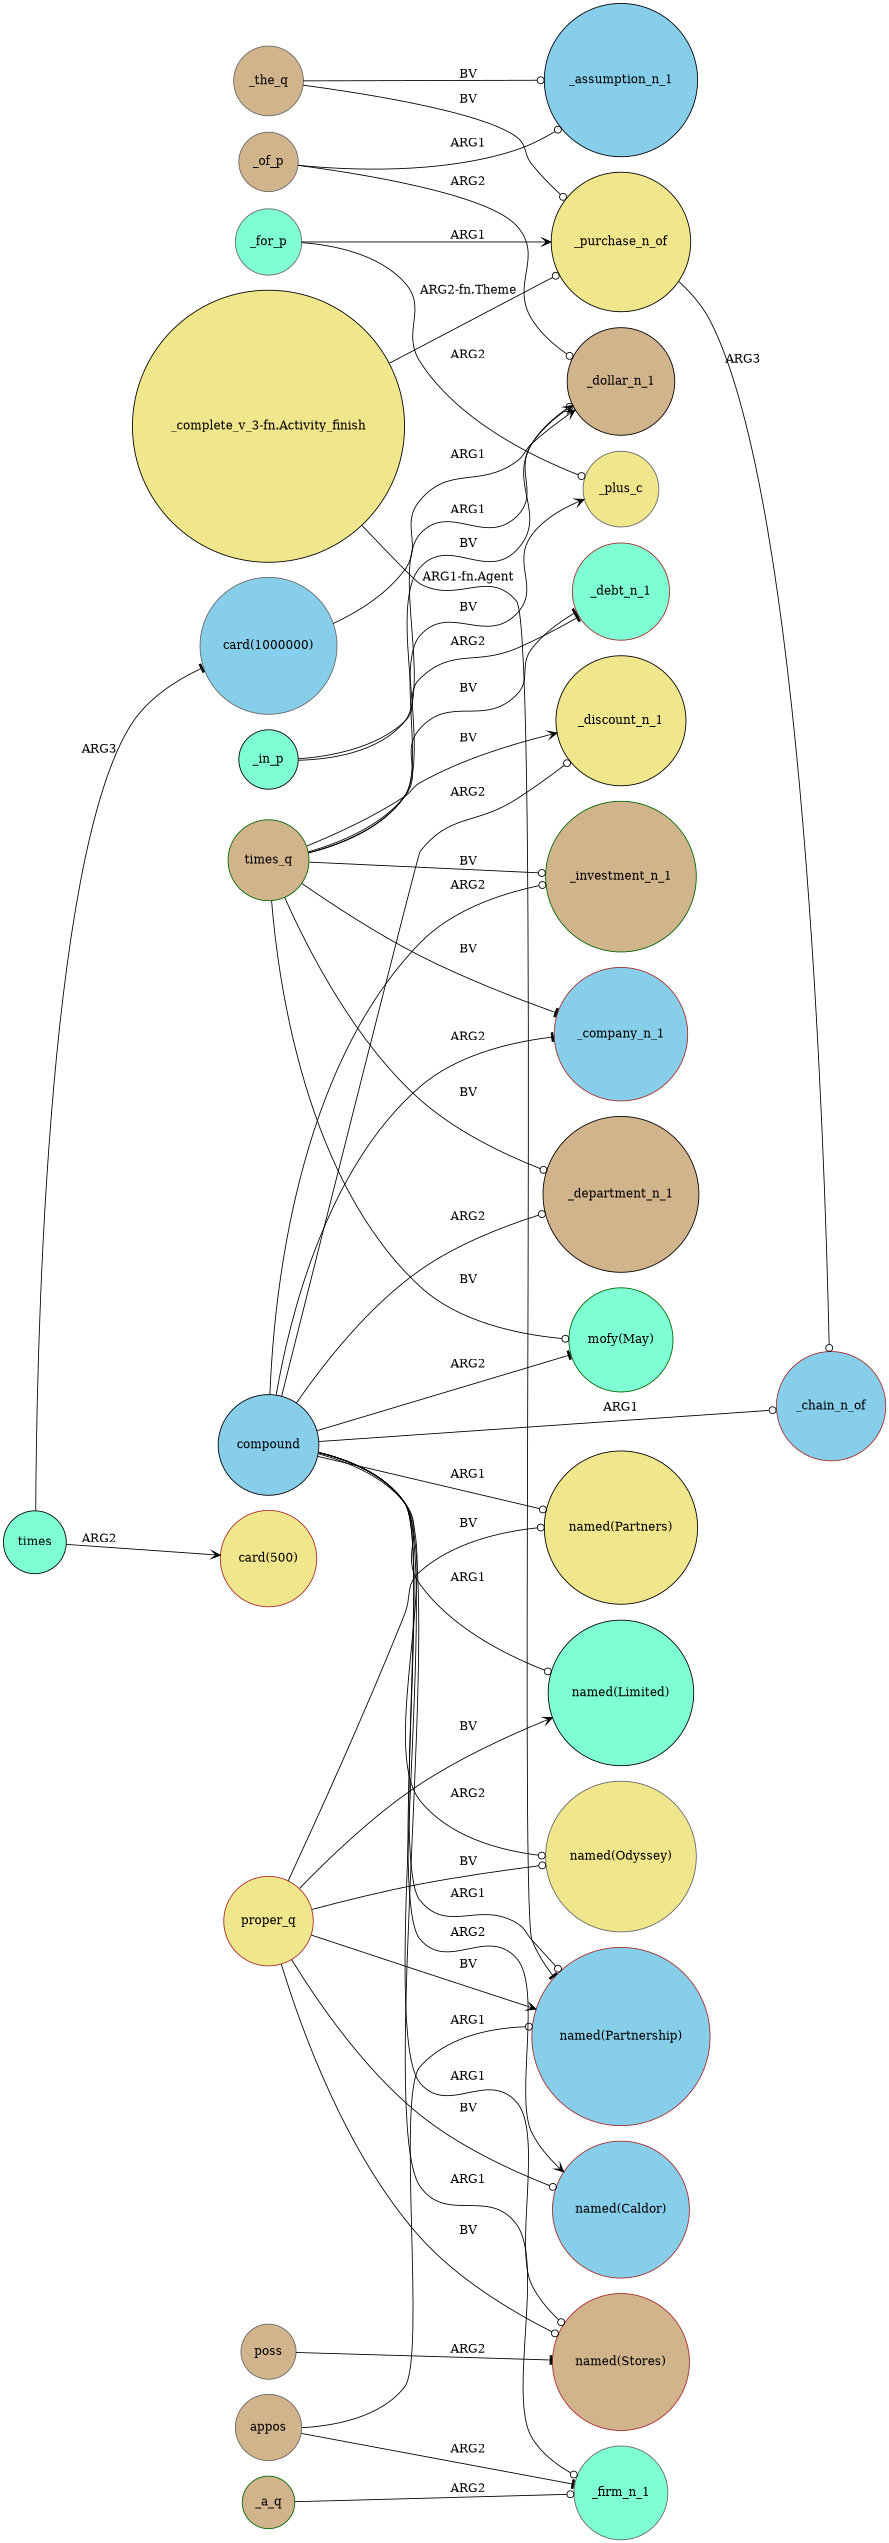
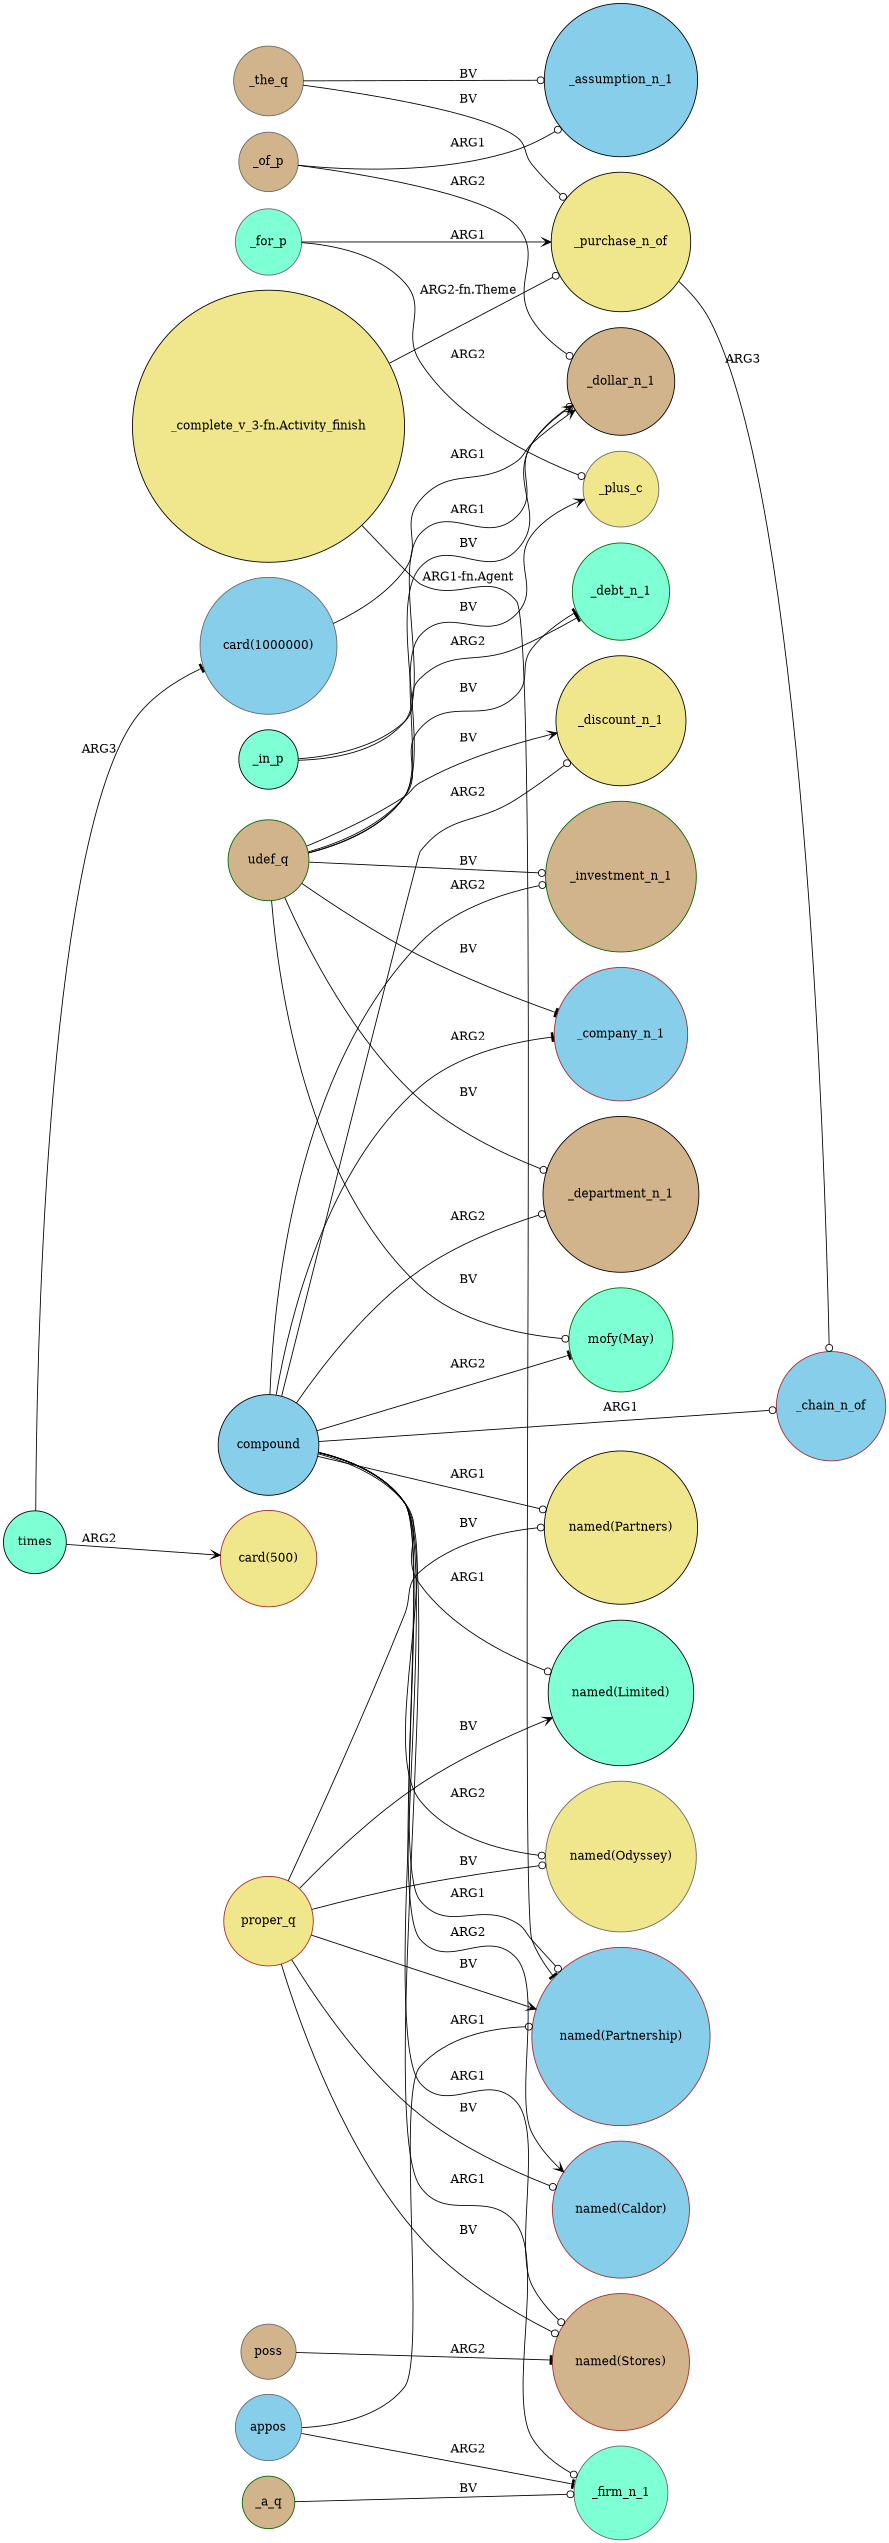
(621, 592) -> (621, 592)
(269, 860) -> (269, 860)
(269, 2427) -> (269, 2427)
(468, 2489) -> (468, 2489)
